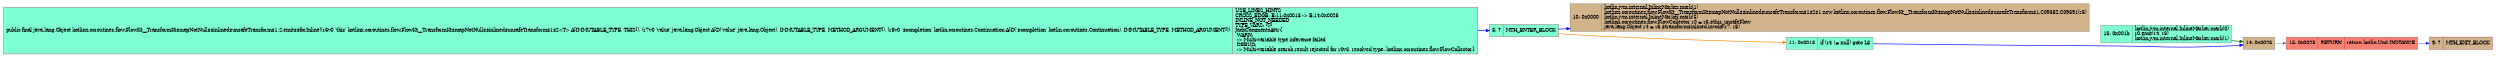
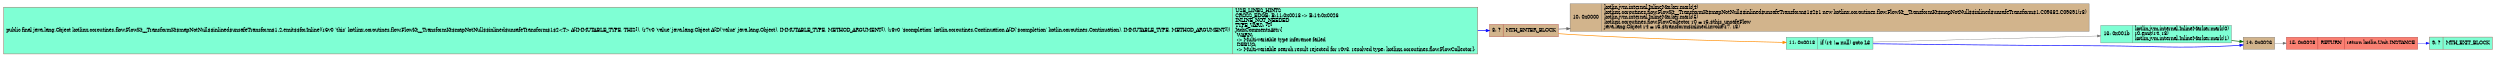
(1651, 8) -> (1651, 8)
(1563, 29) -> (1563, 29)
(1524, 31) -> (1524, 31)
none -> (1985, 39)
(2461, 43) -> (2461, 43)
